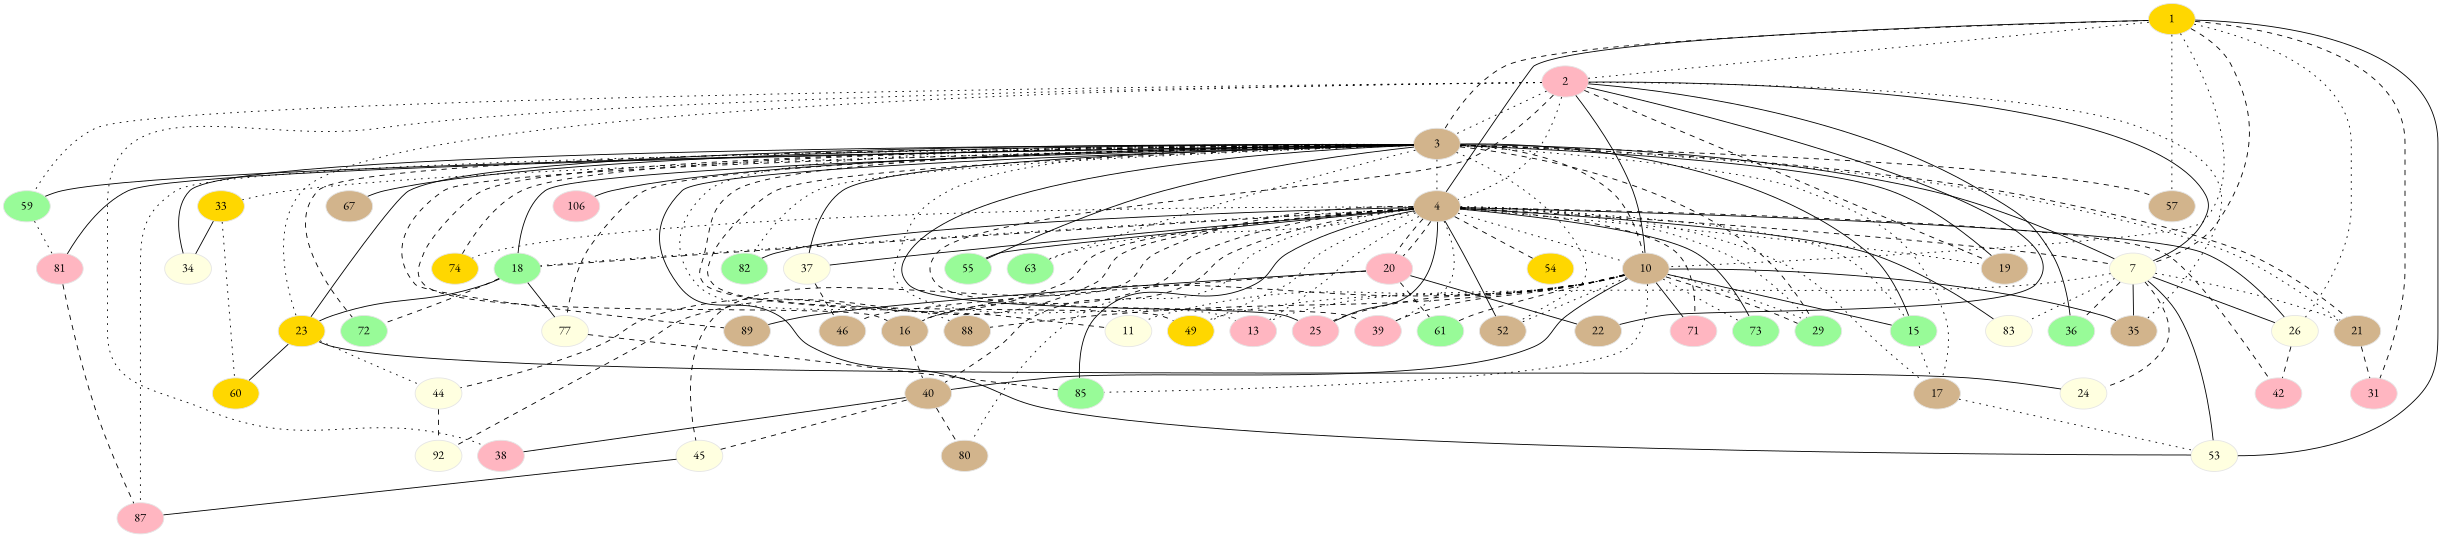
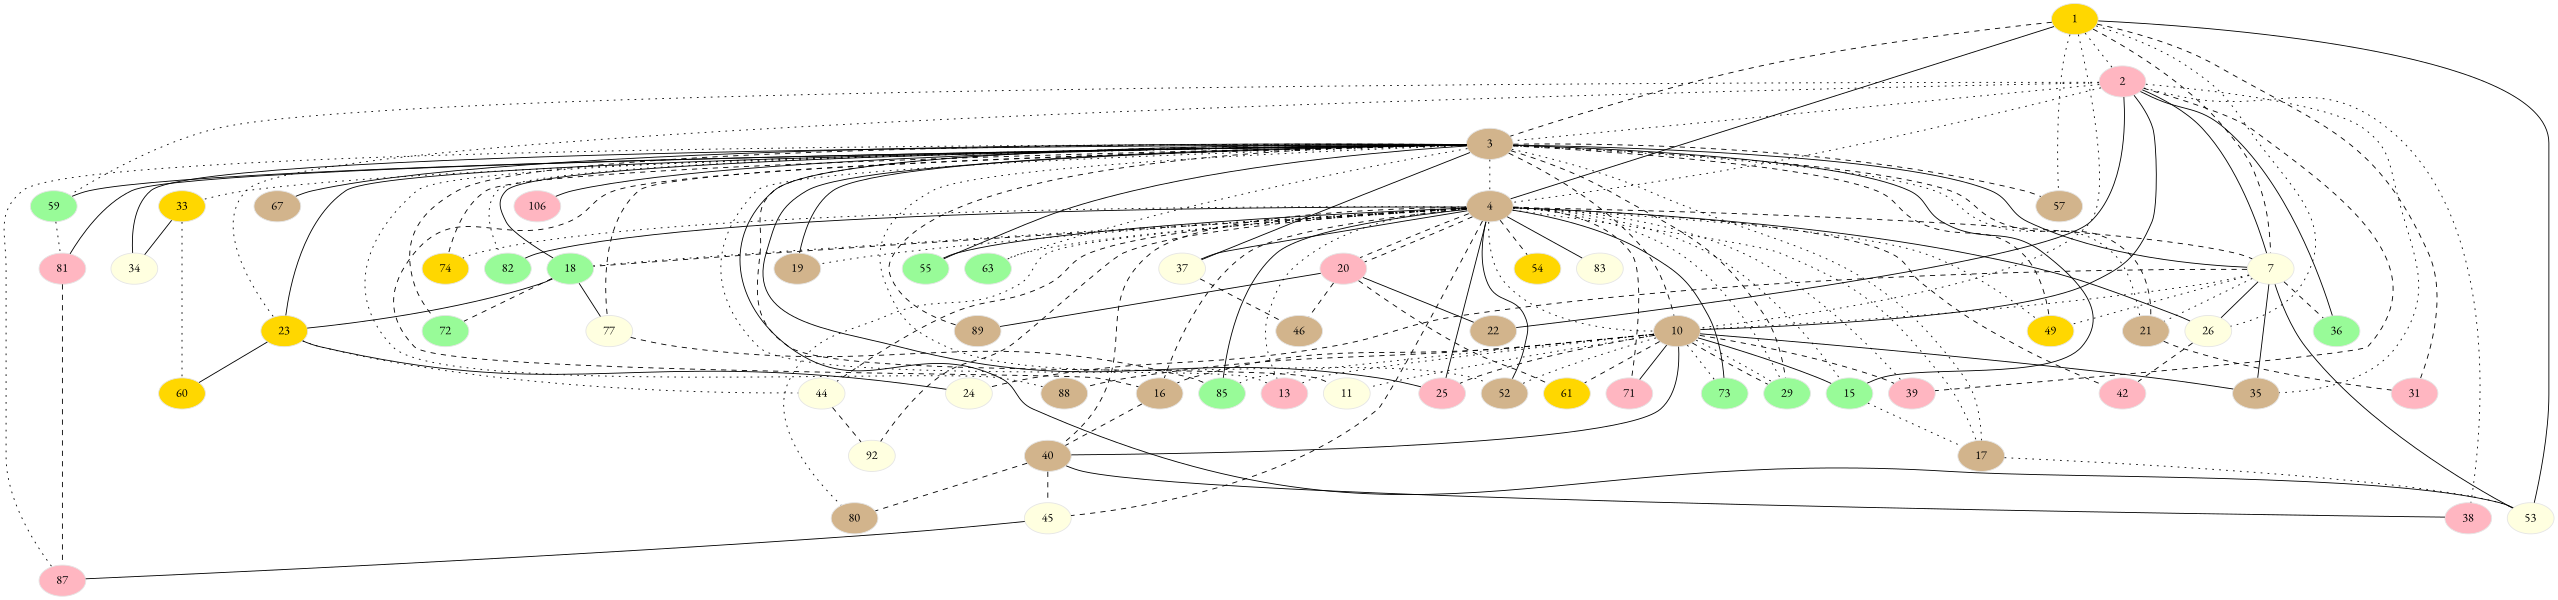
(1795, 179) -> none
(2073, 299) -> (2058, 302)
(1440, 331) -> (1567, 393)
